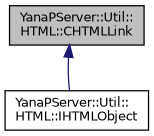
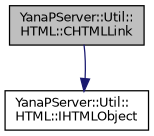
(68, 74) -> (85, 62)
